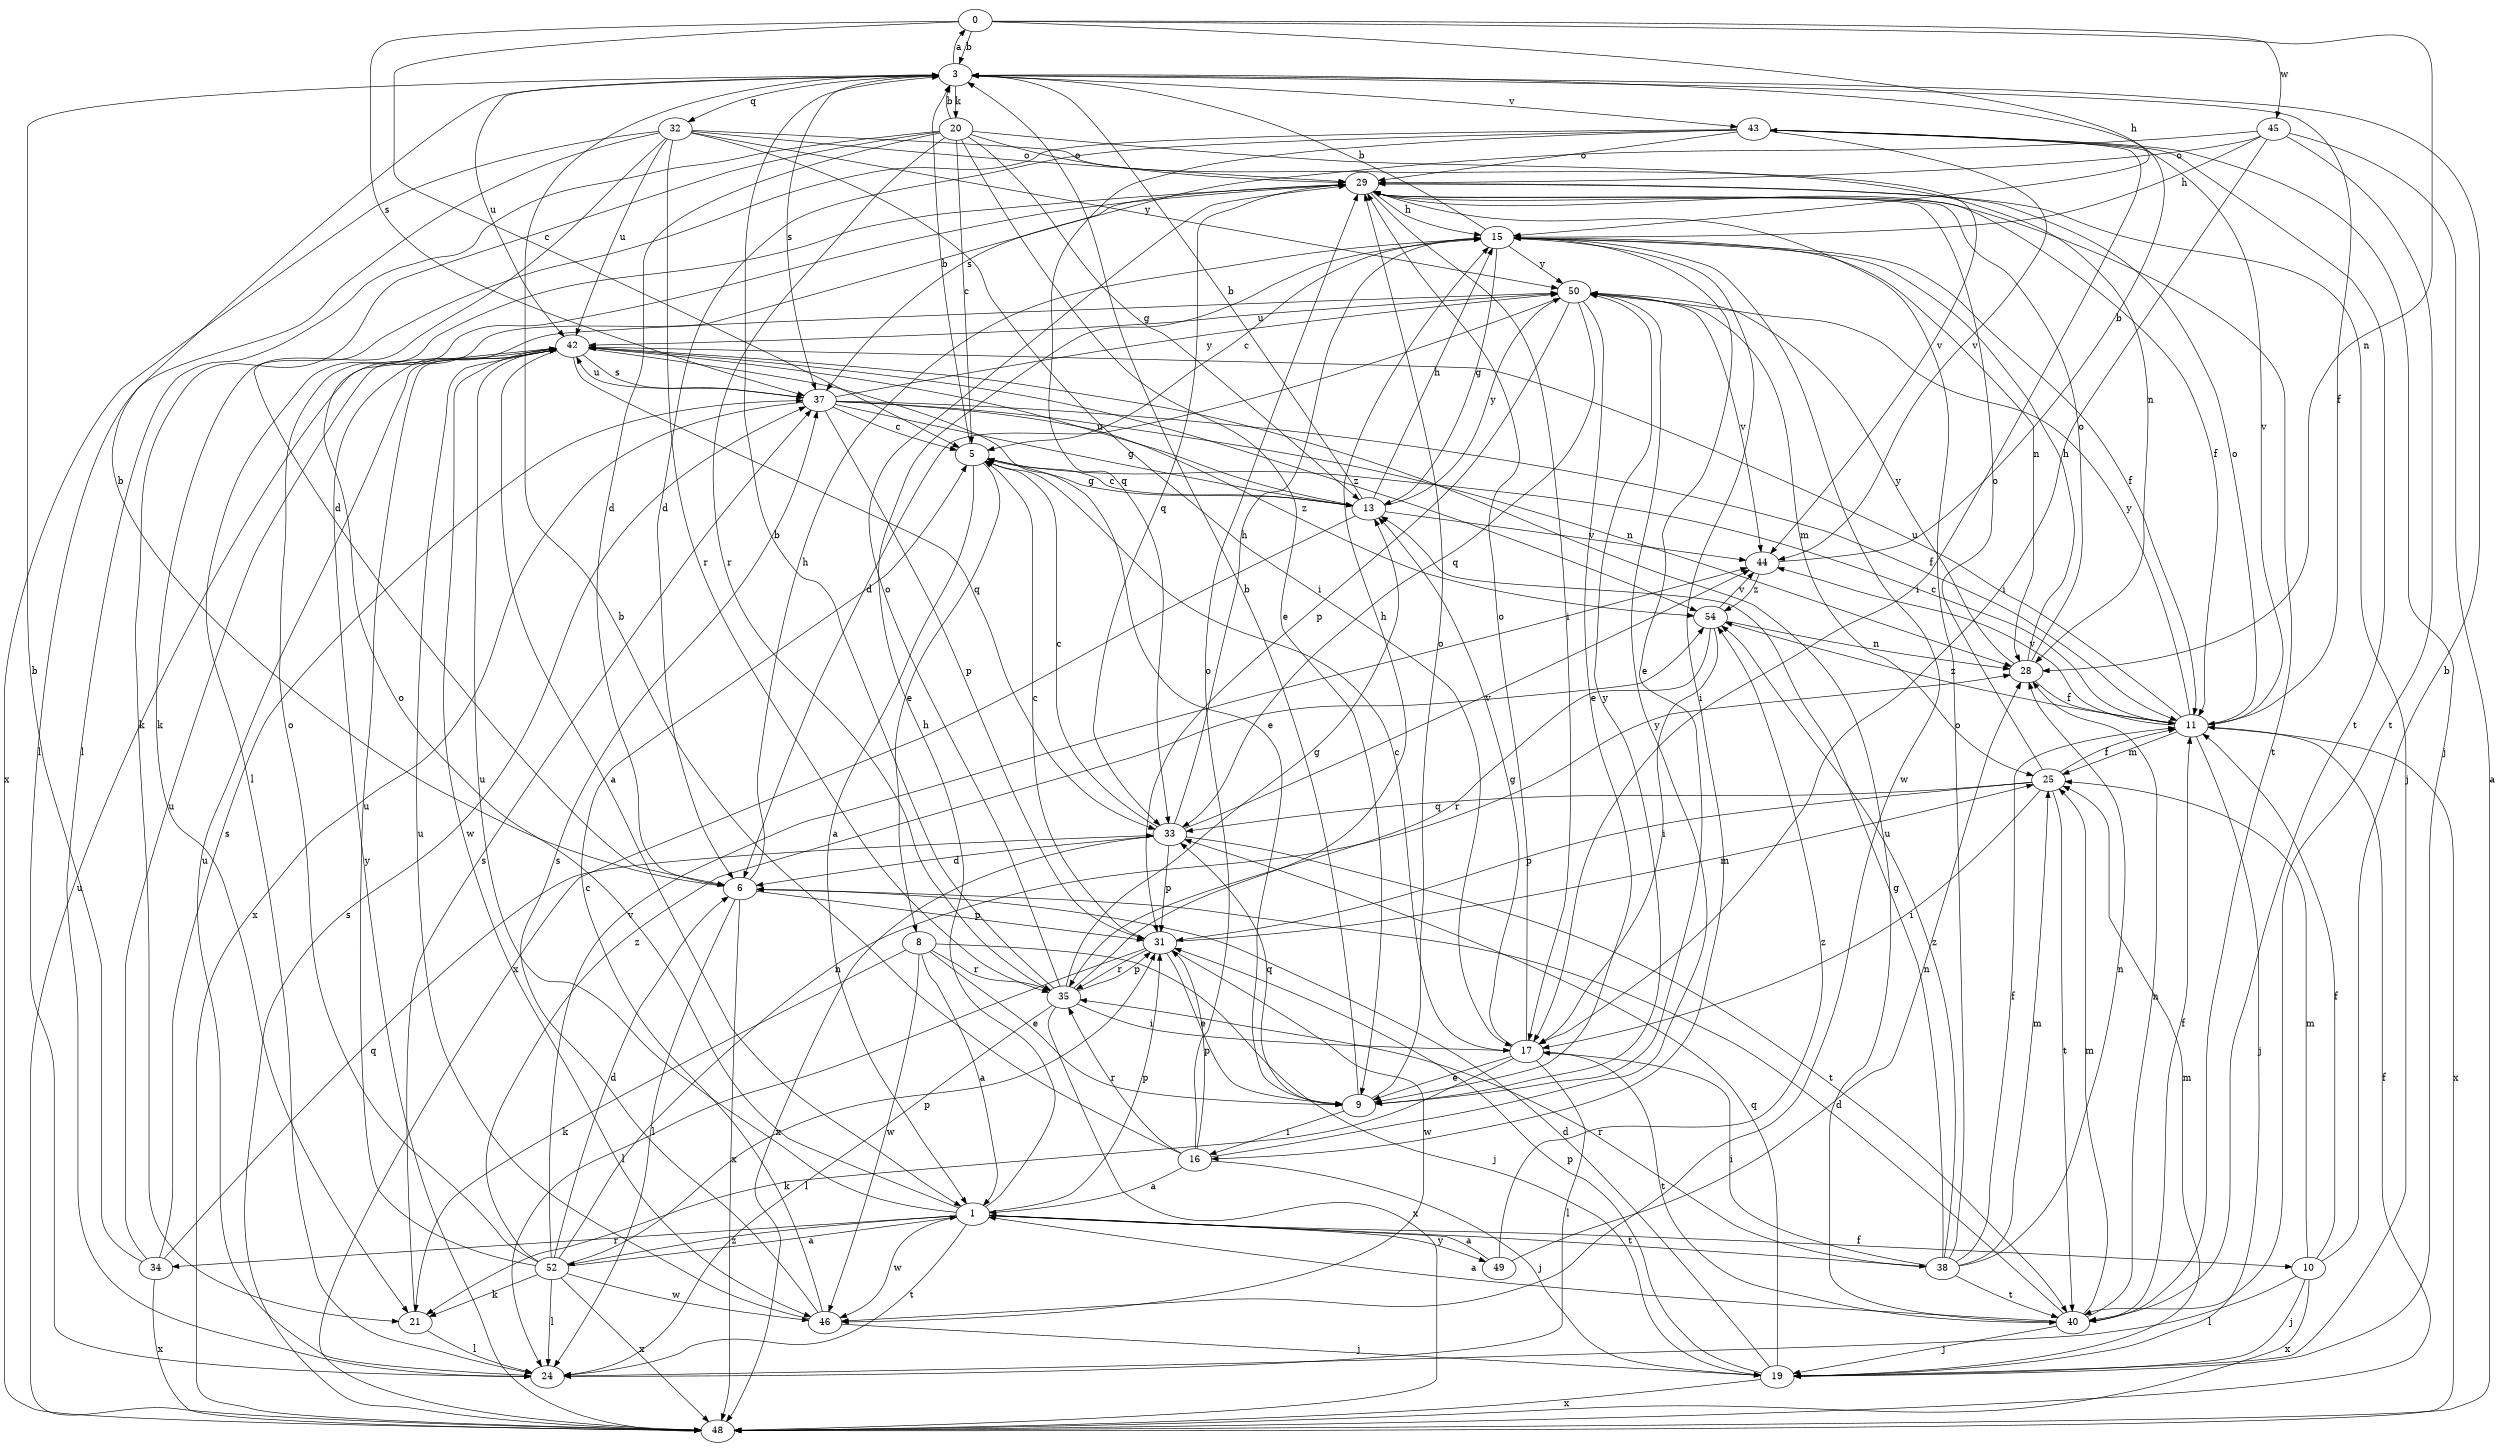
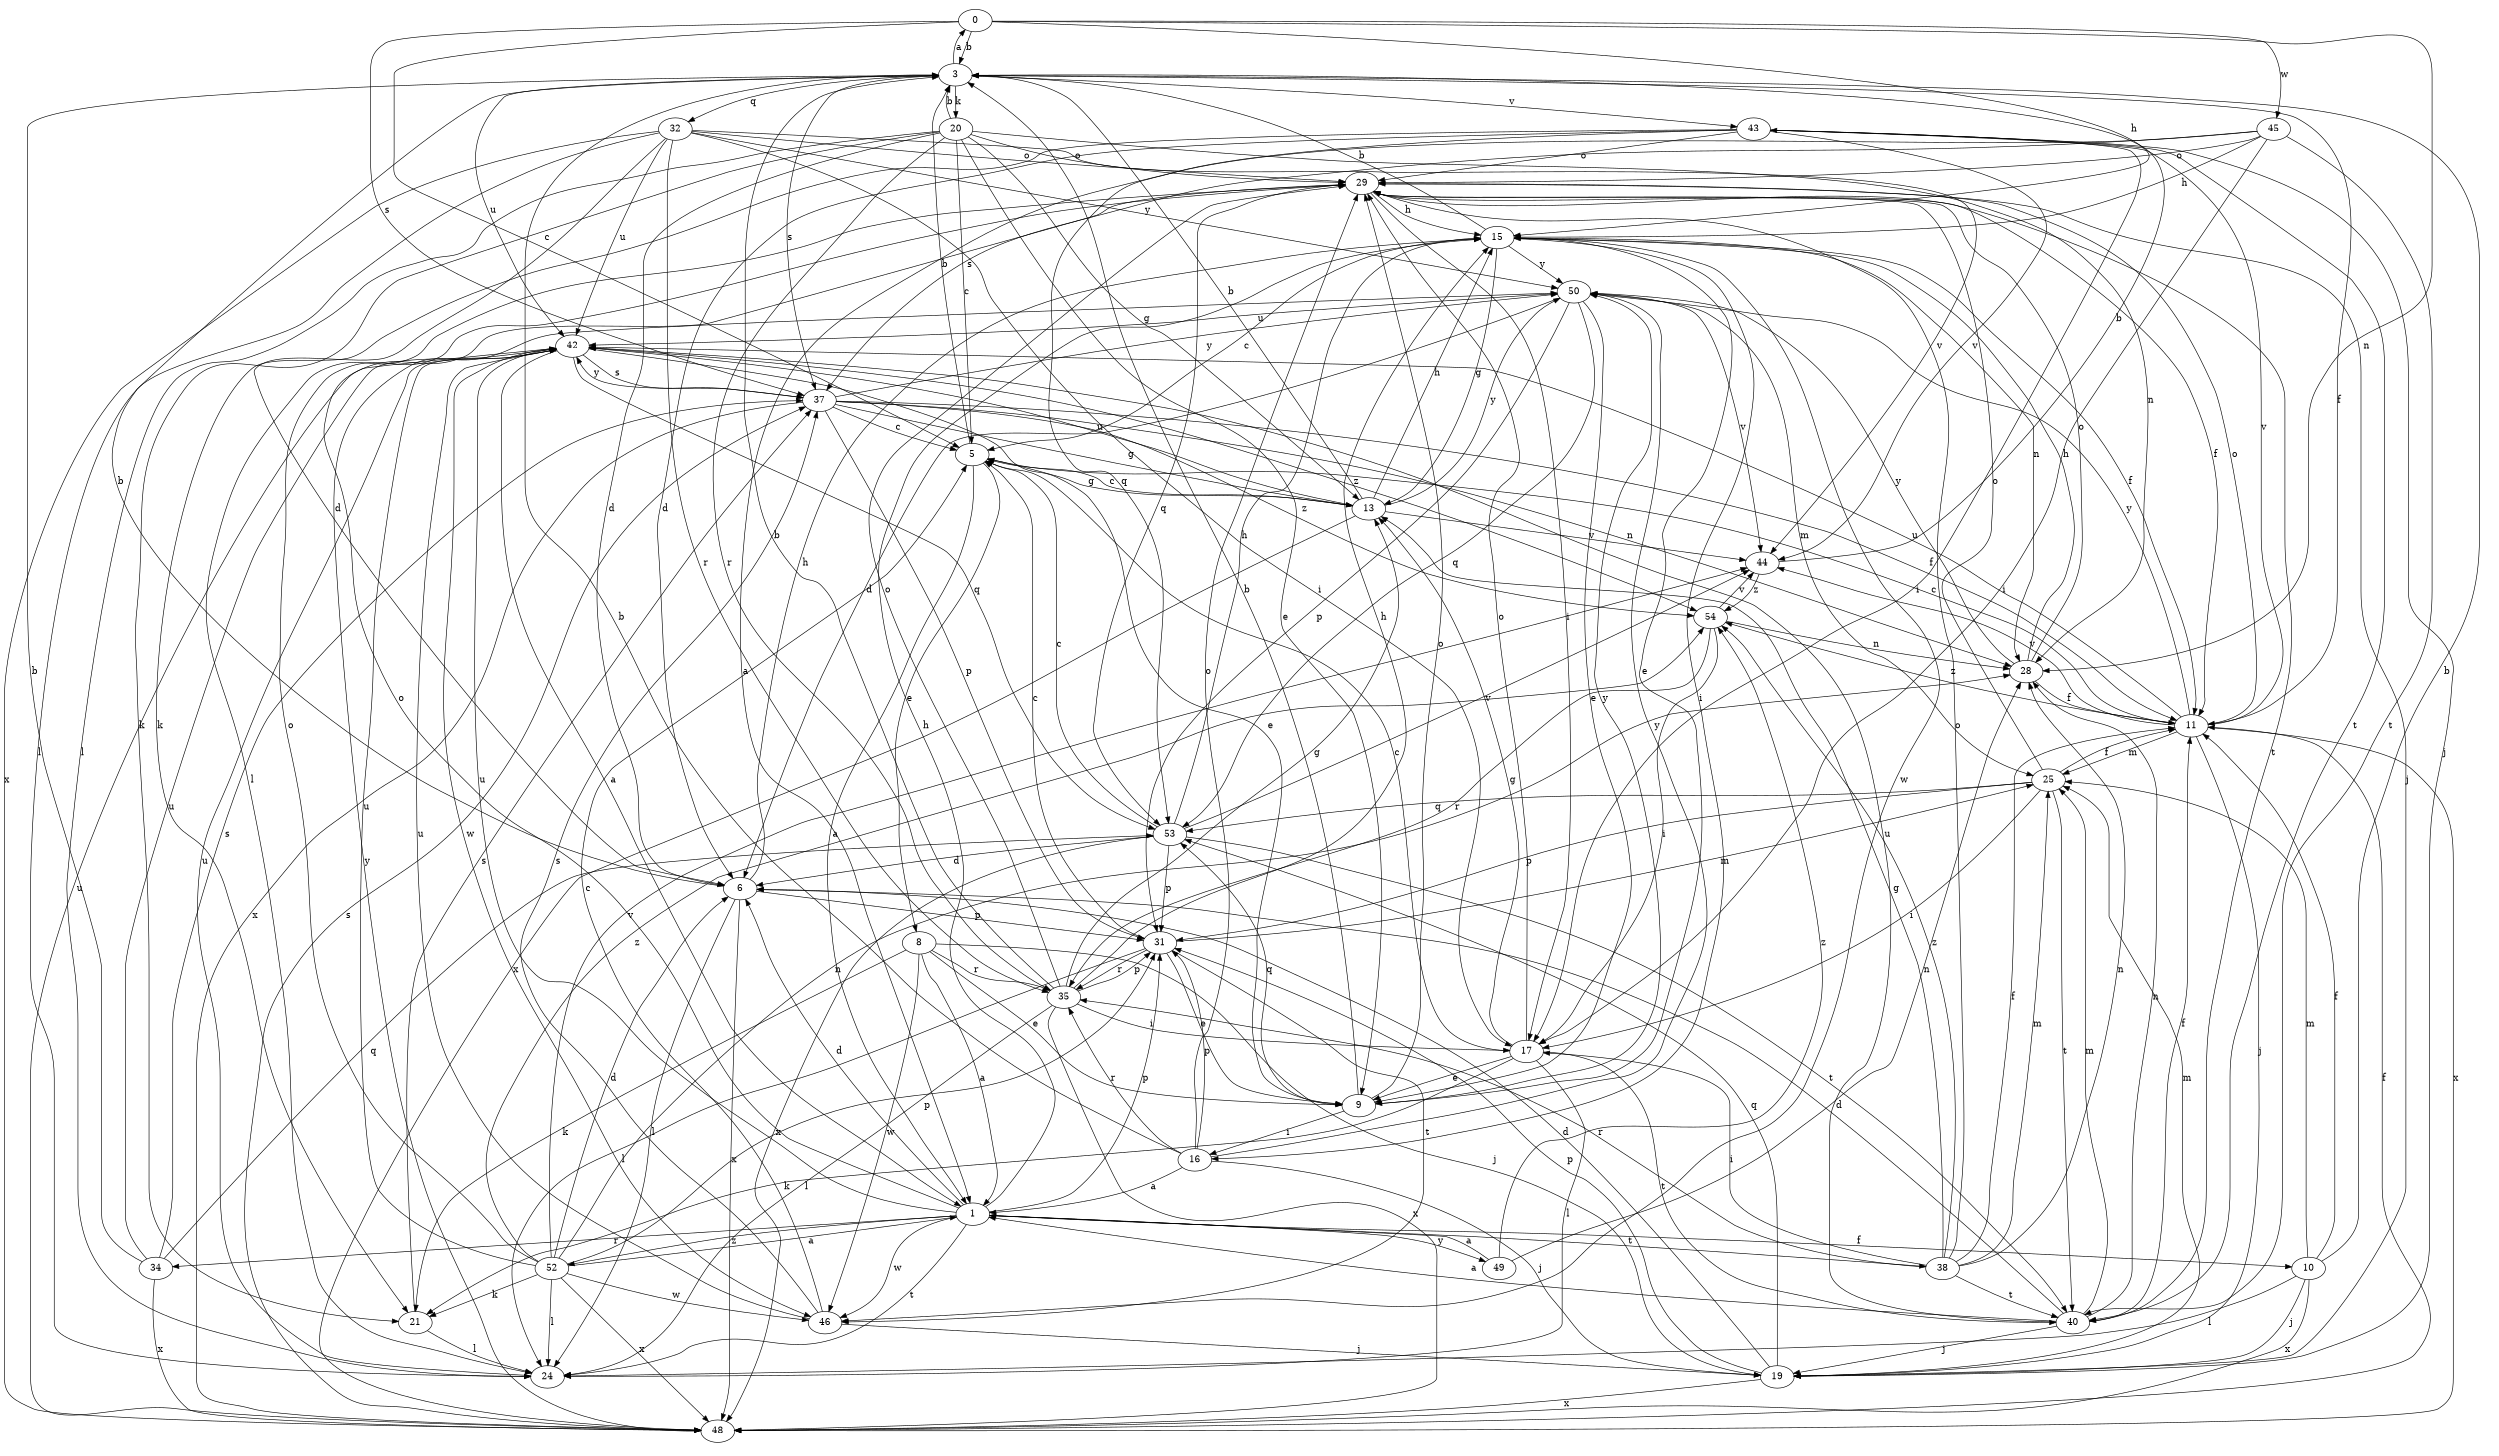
(597, 373) -> (597, 373)
(1170, 834) -> (1170, 834)
none -> (845, 1074)
(1428, 1133) -> (1428, 1133)
(2450, 1409) -> (1113, 188)
